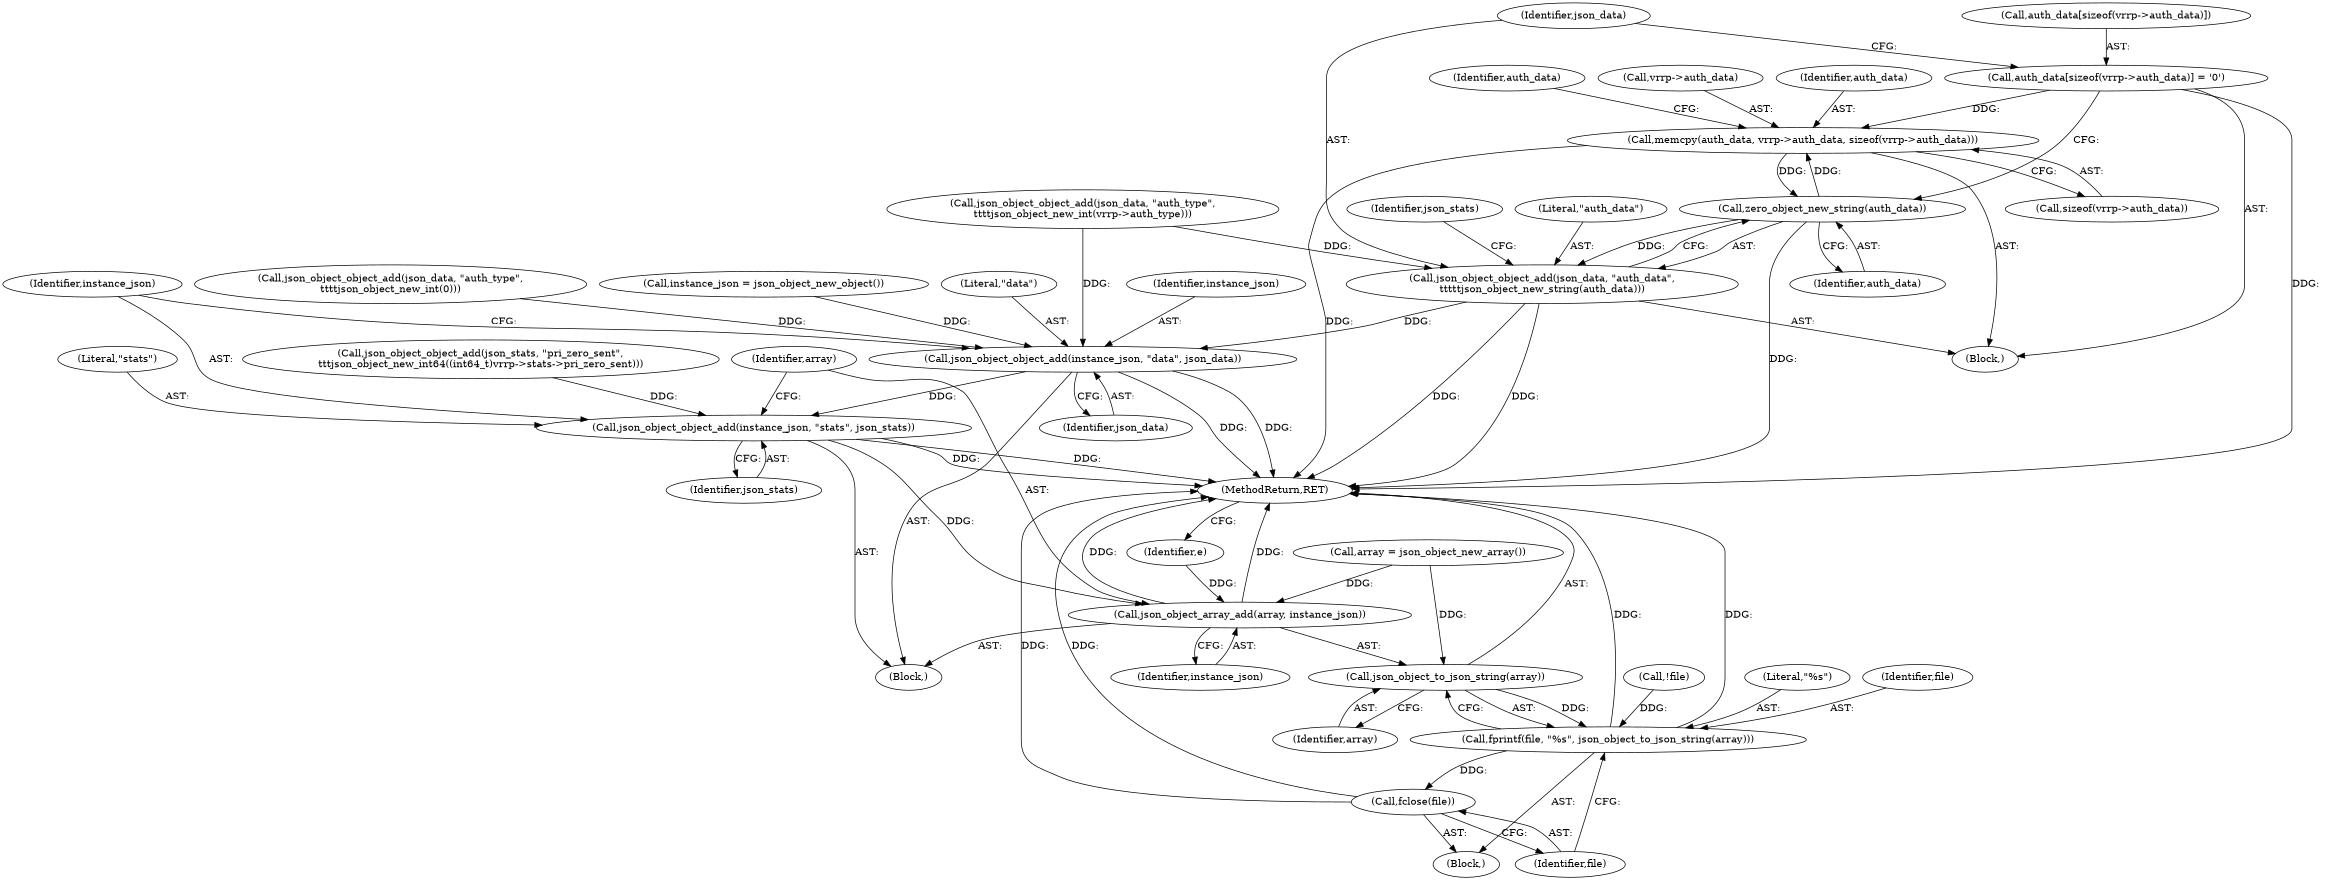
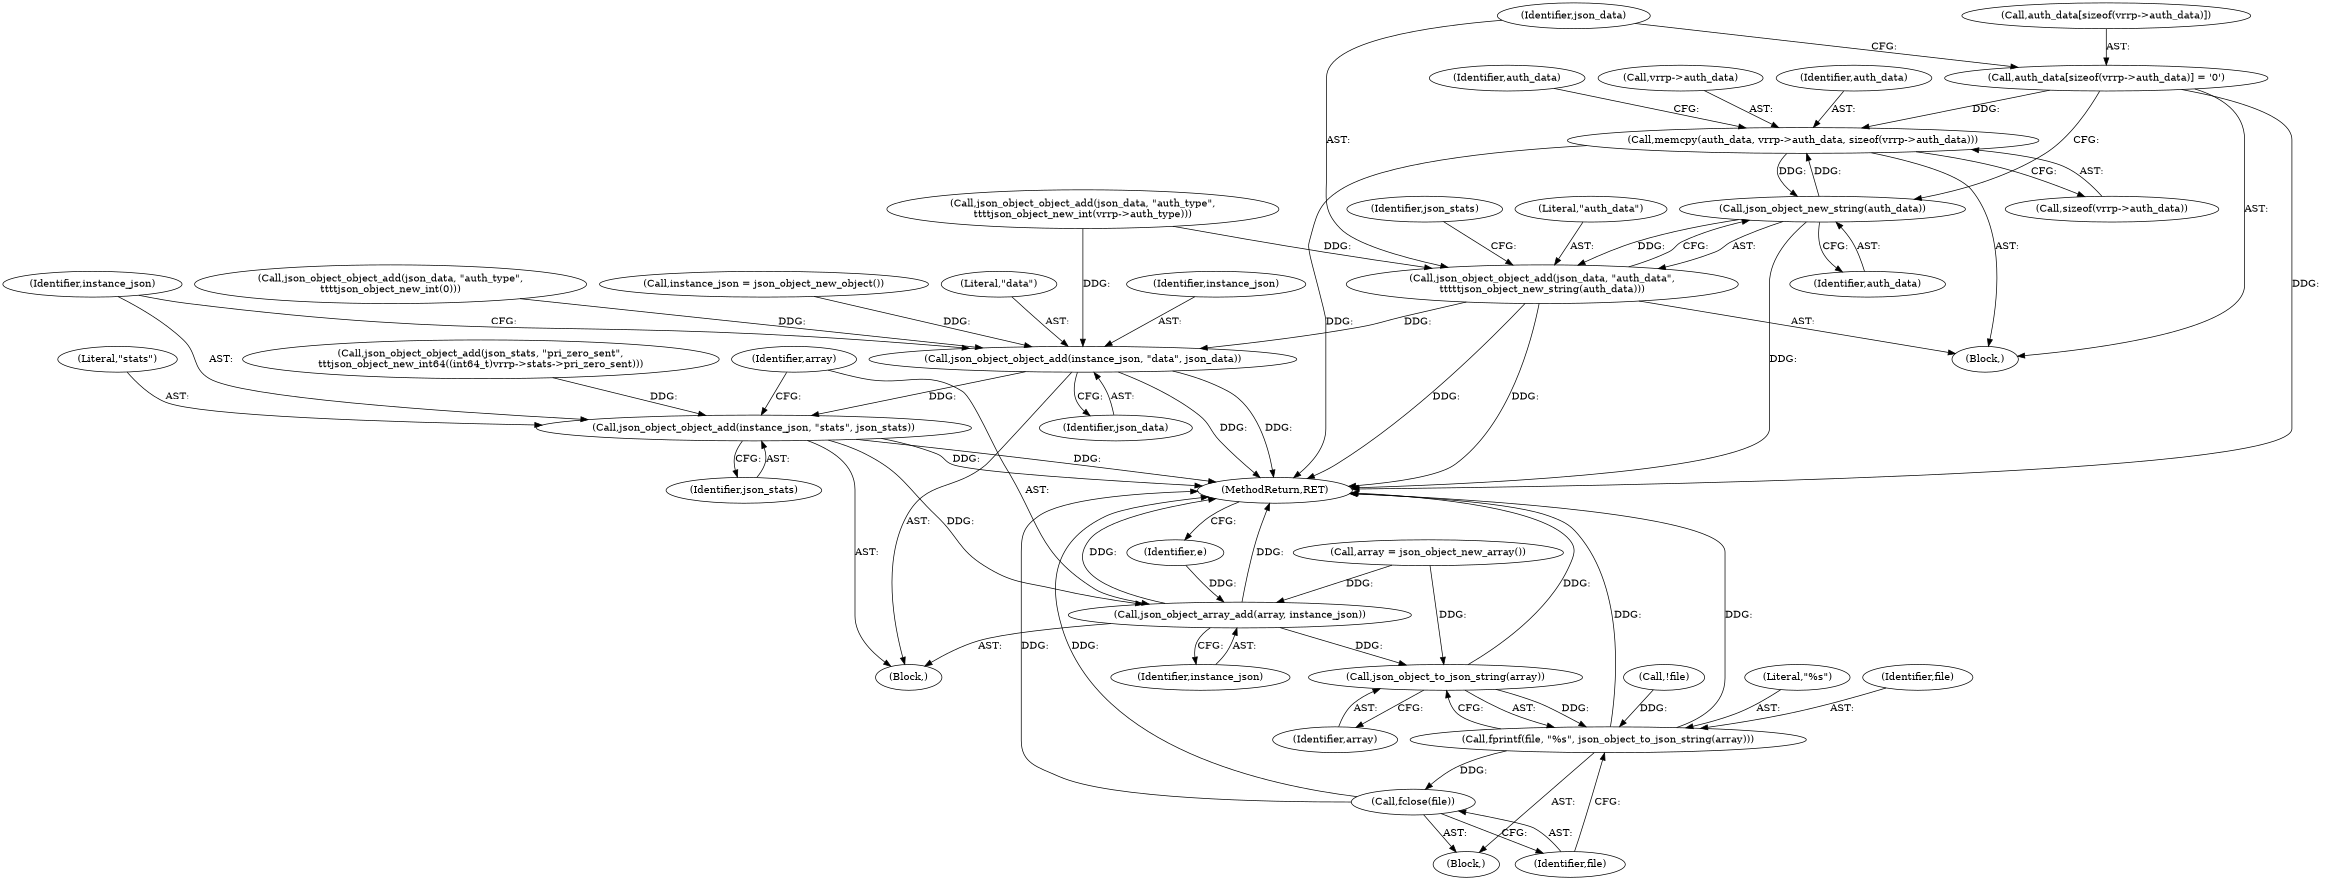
(1822, 209) -> (1822, 209)
(1578, 584) -> (1578, 584)
(1371, 646) -> (1371, 646)
